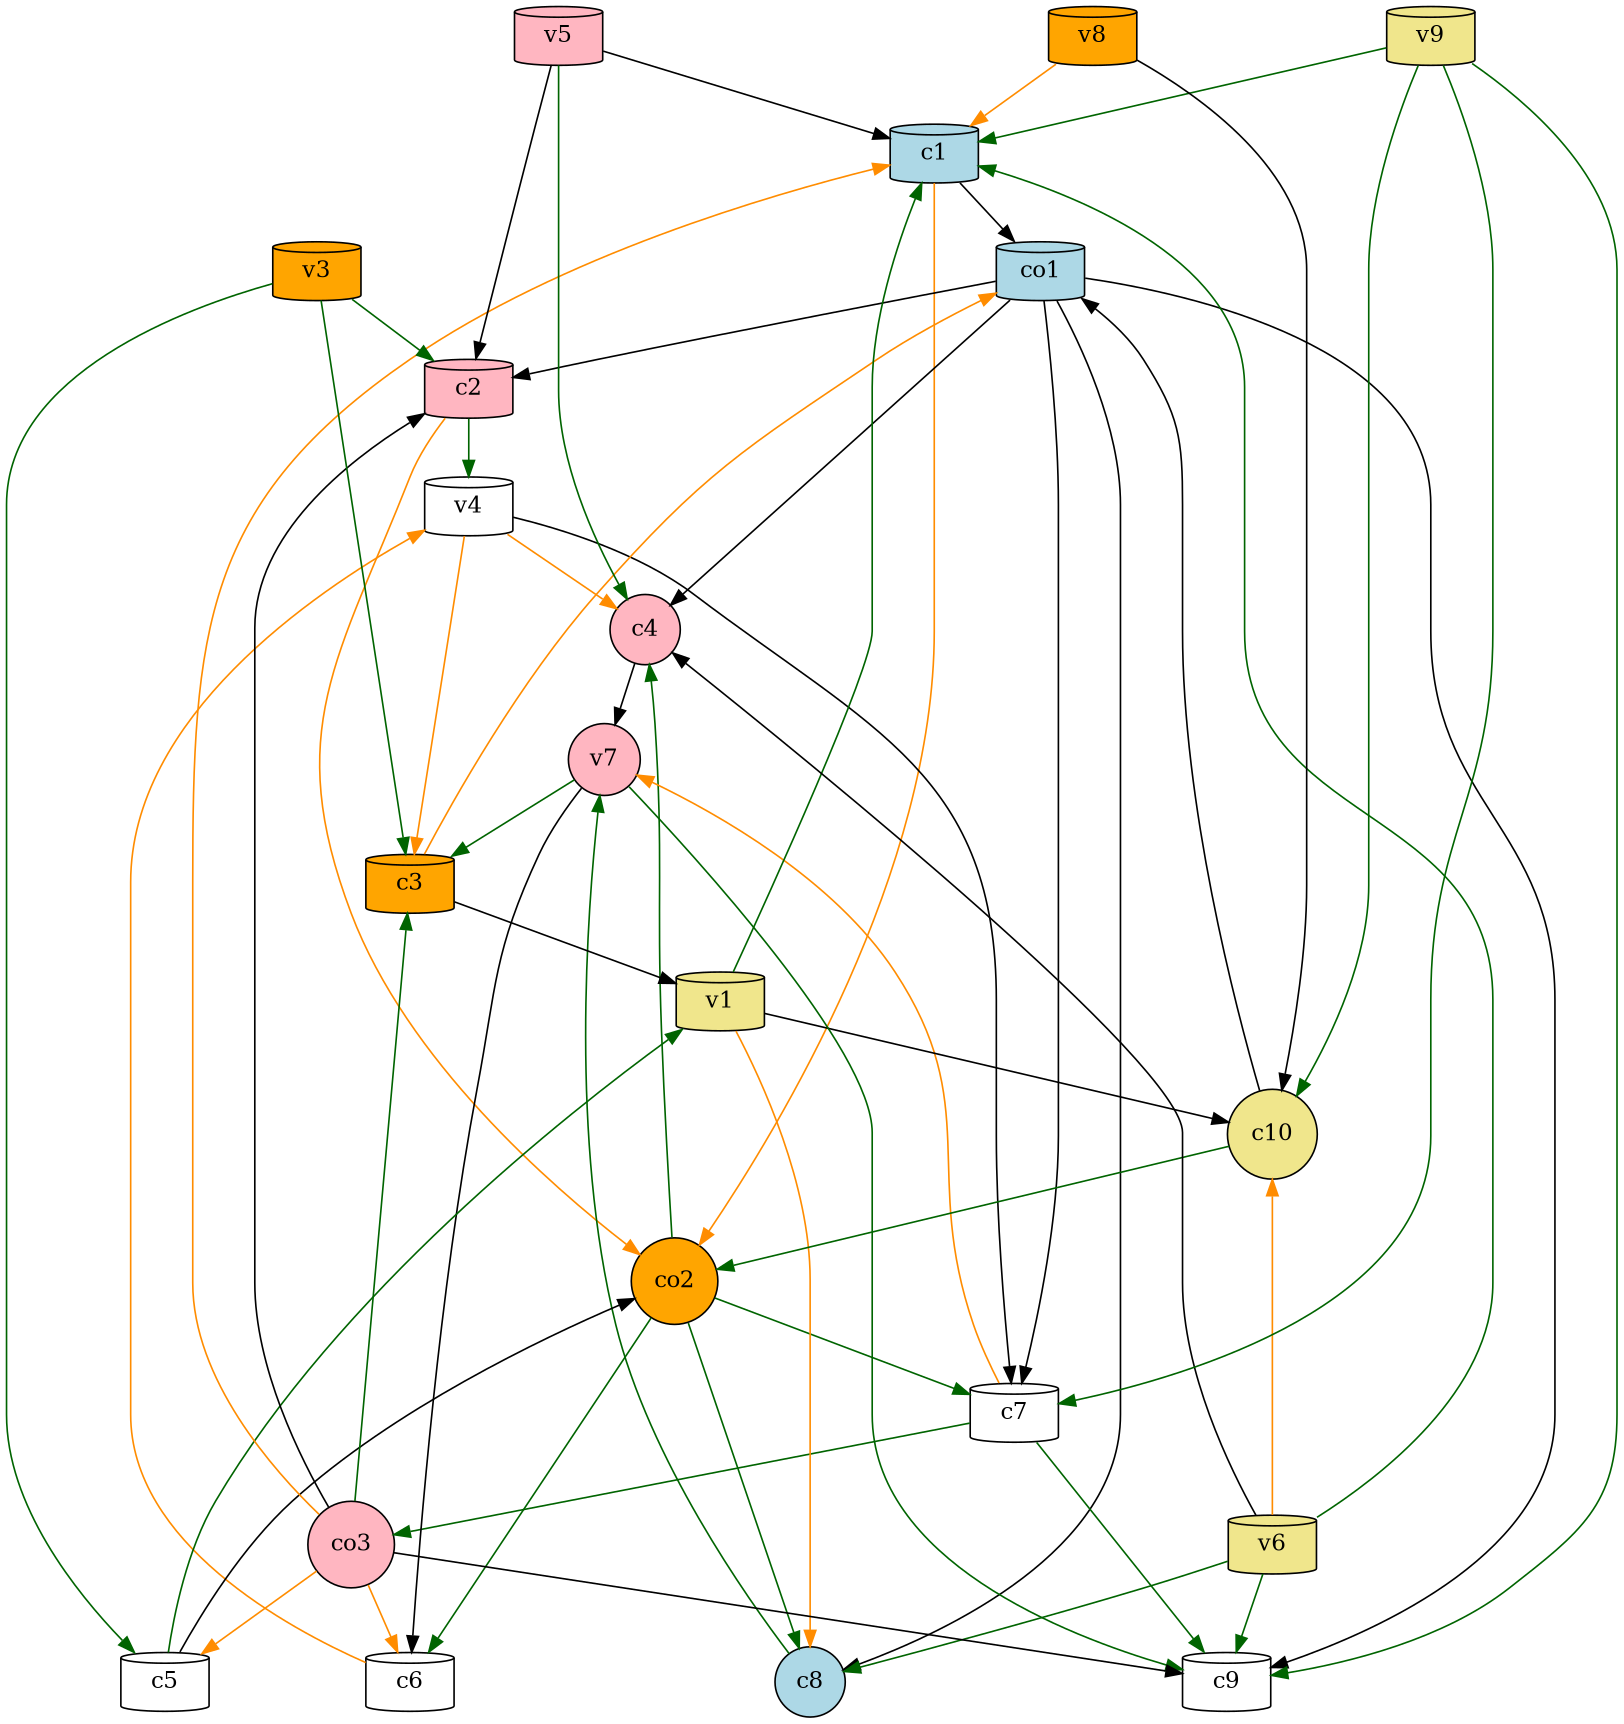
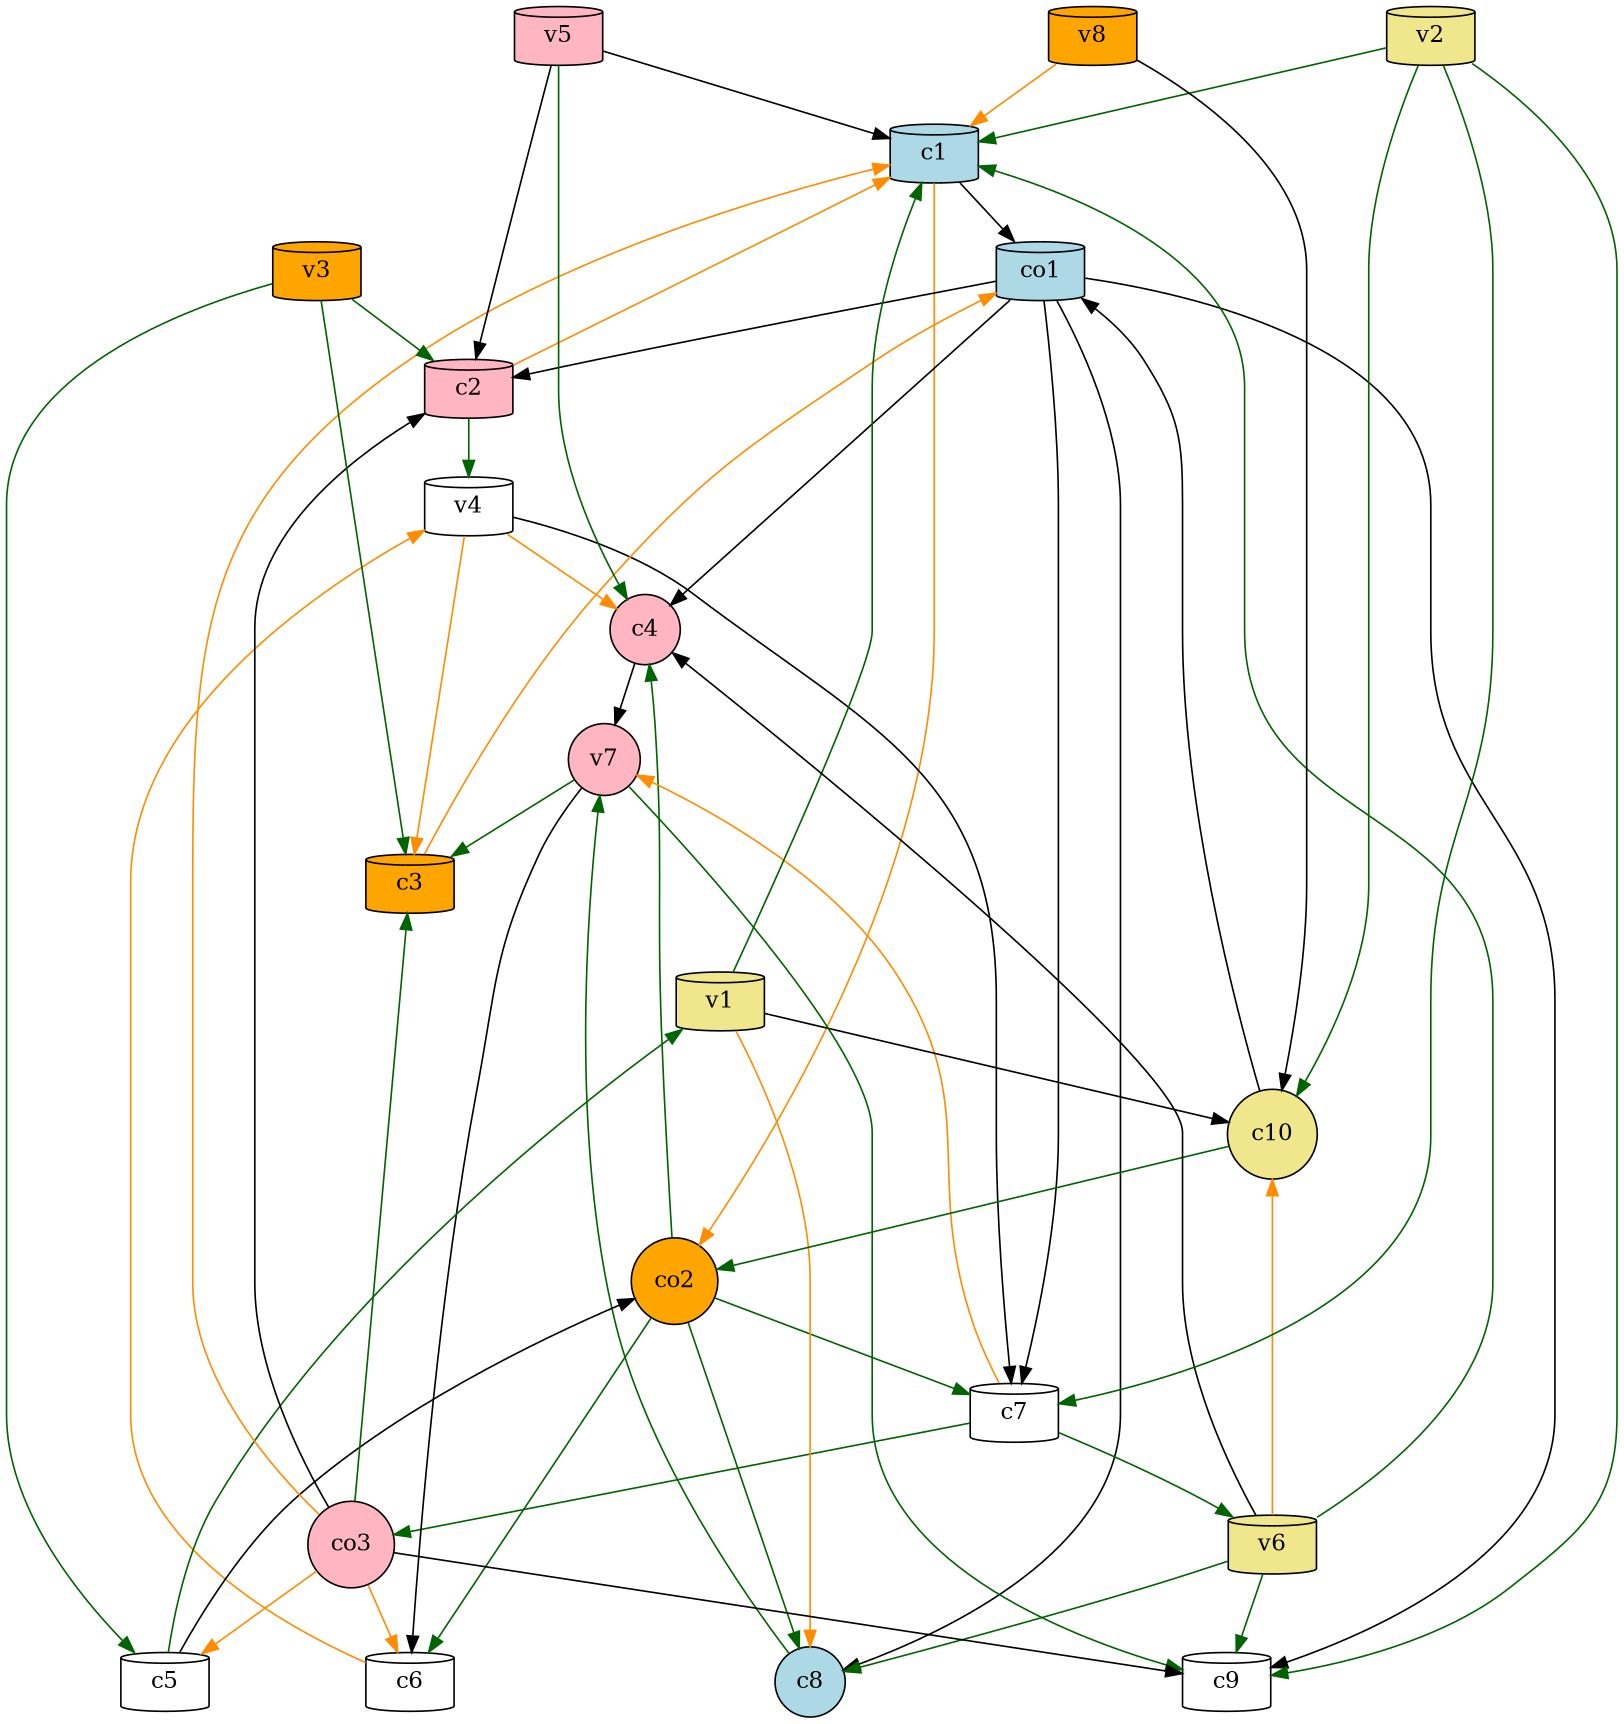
(1431, 36) -> (1431, 36)
(338, 871) -> (694, 275)
(557, 940) -> none
(1115, 1541) -> (1140, 1468)
